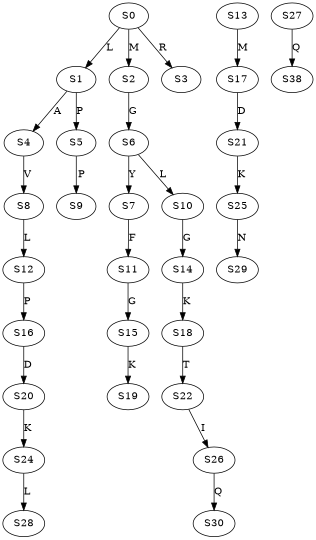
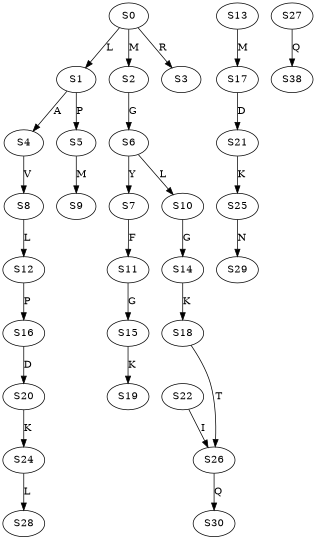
(82, 175) -> (82, 175)
(183, 361) -> (212, 390)
